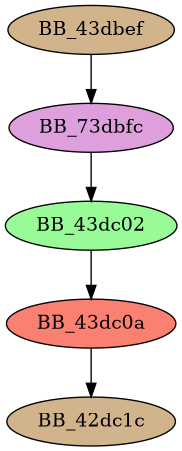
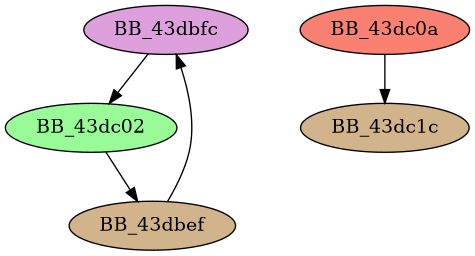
(91, 128) -> (166, 30)
(91, 268) -> (118, 171)
(91, 422) -> (385, 128)
